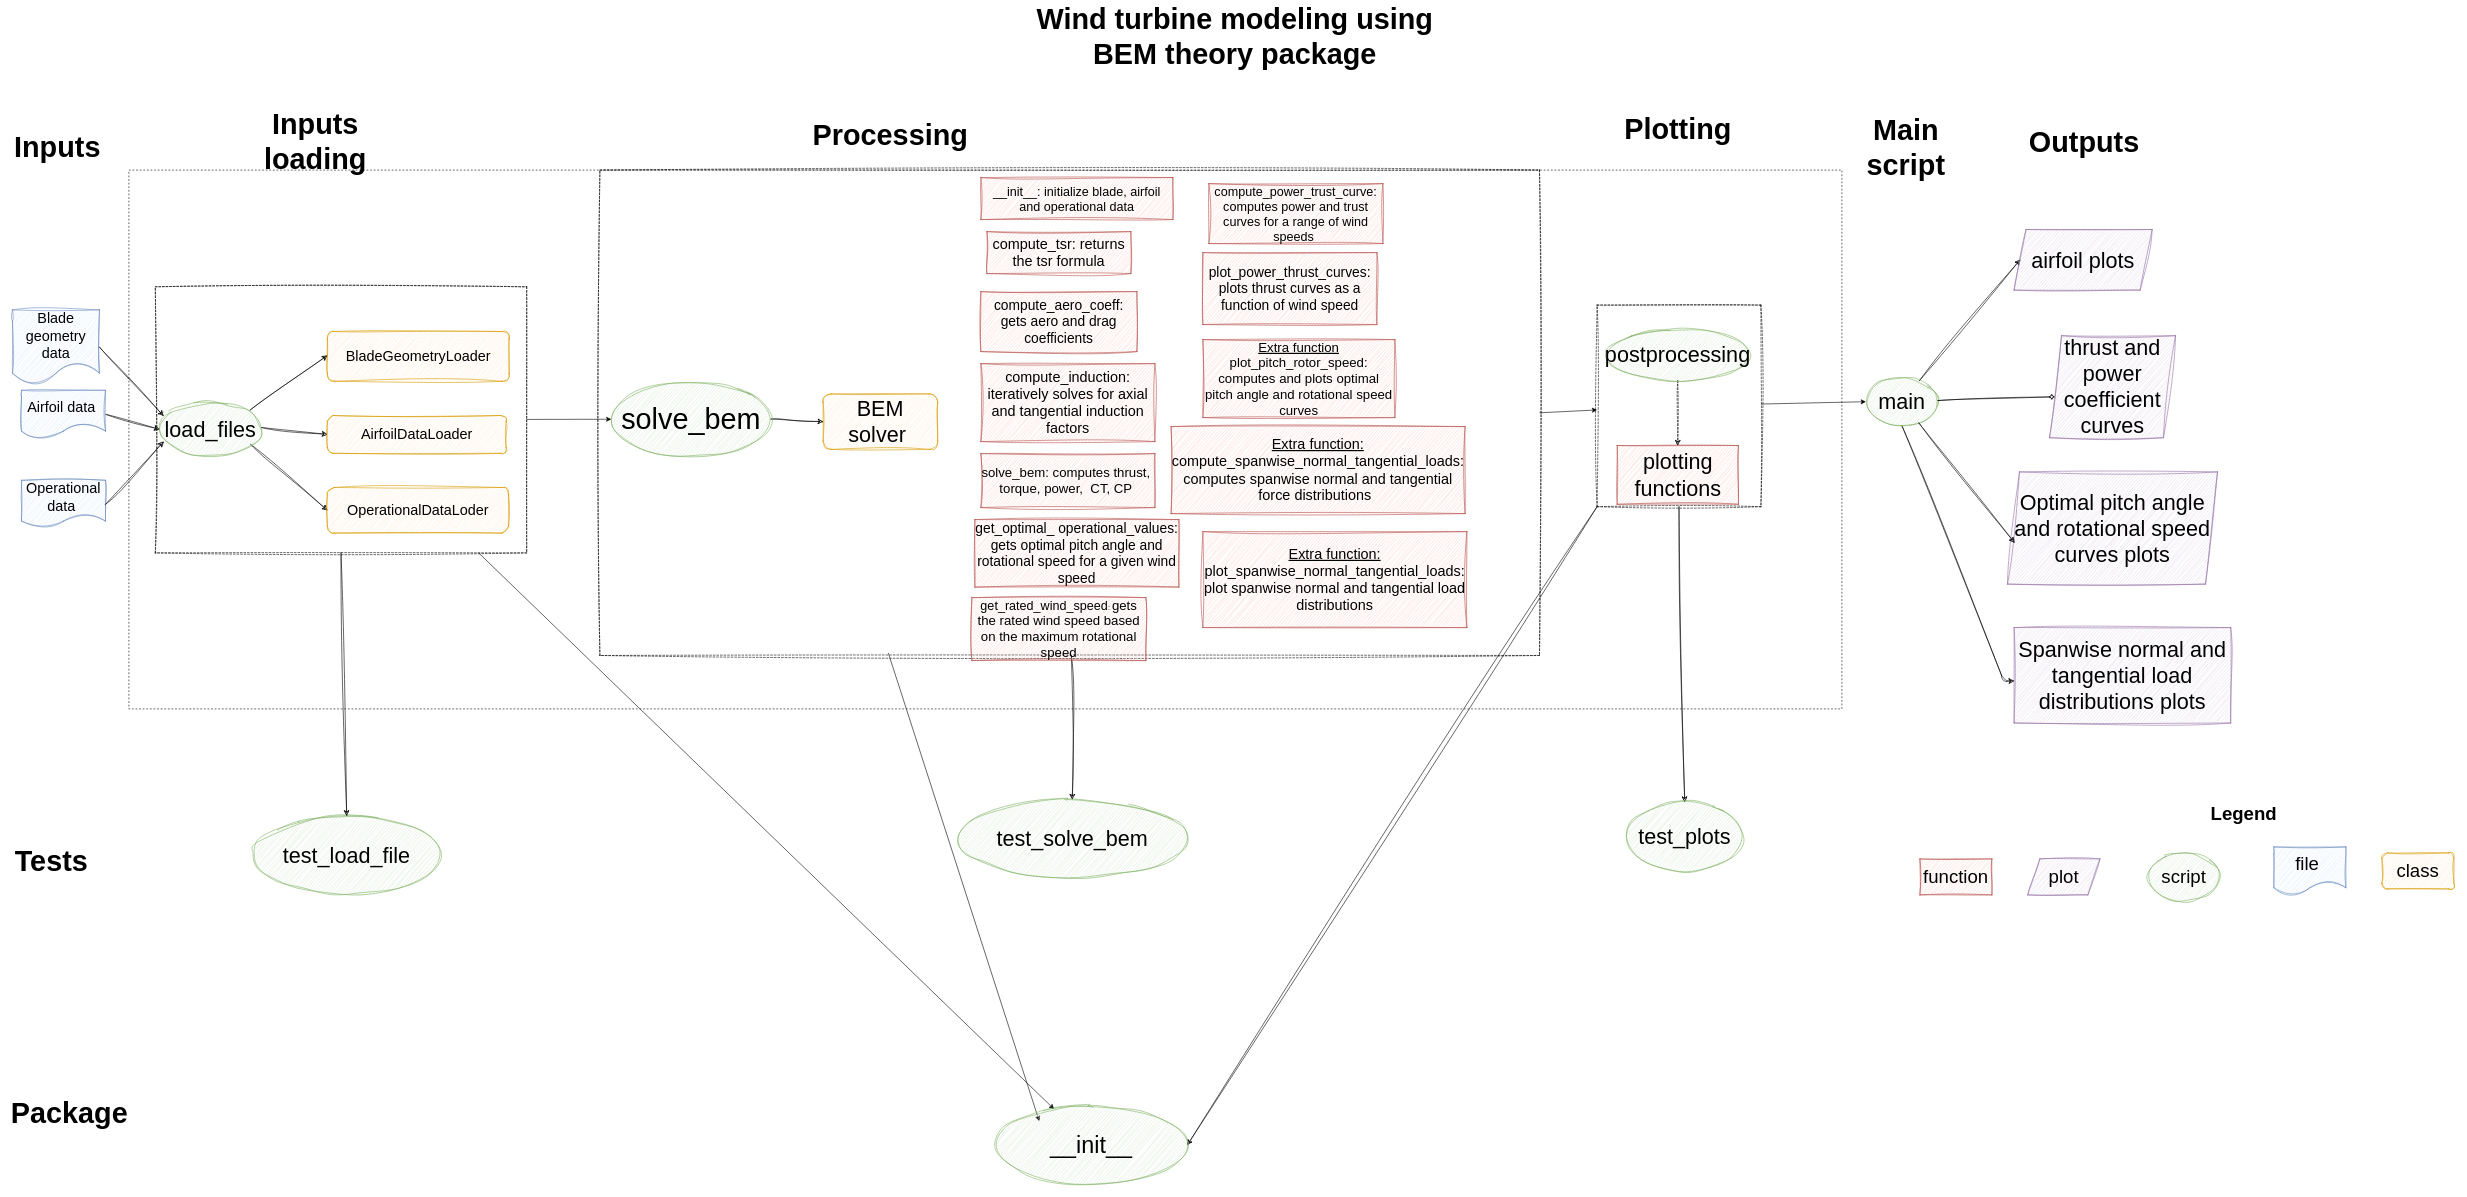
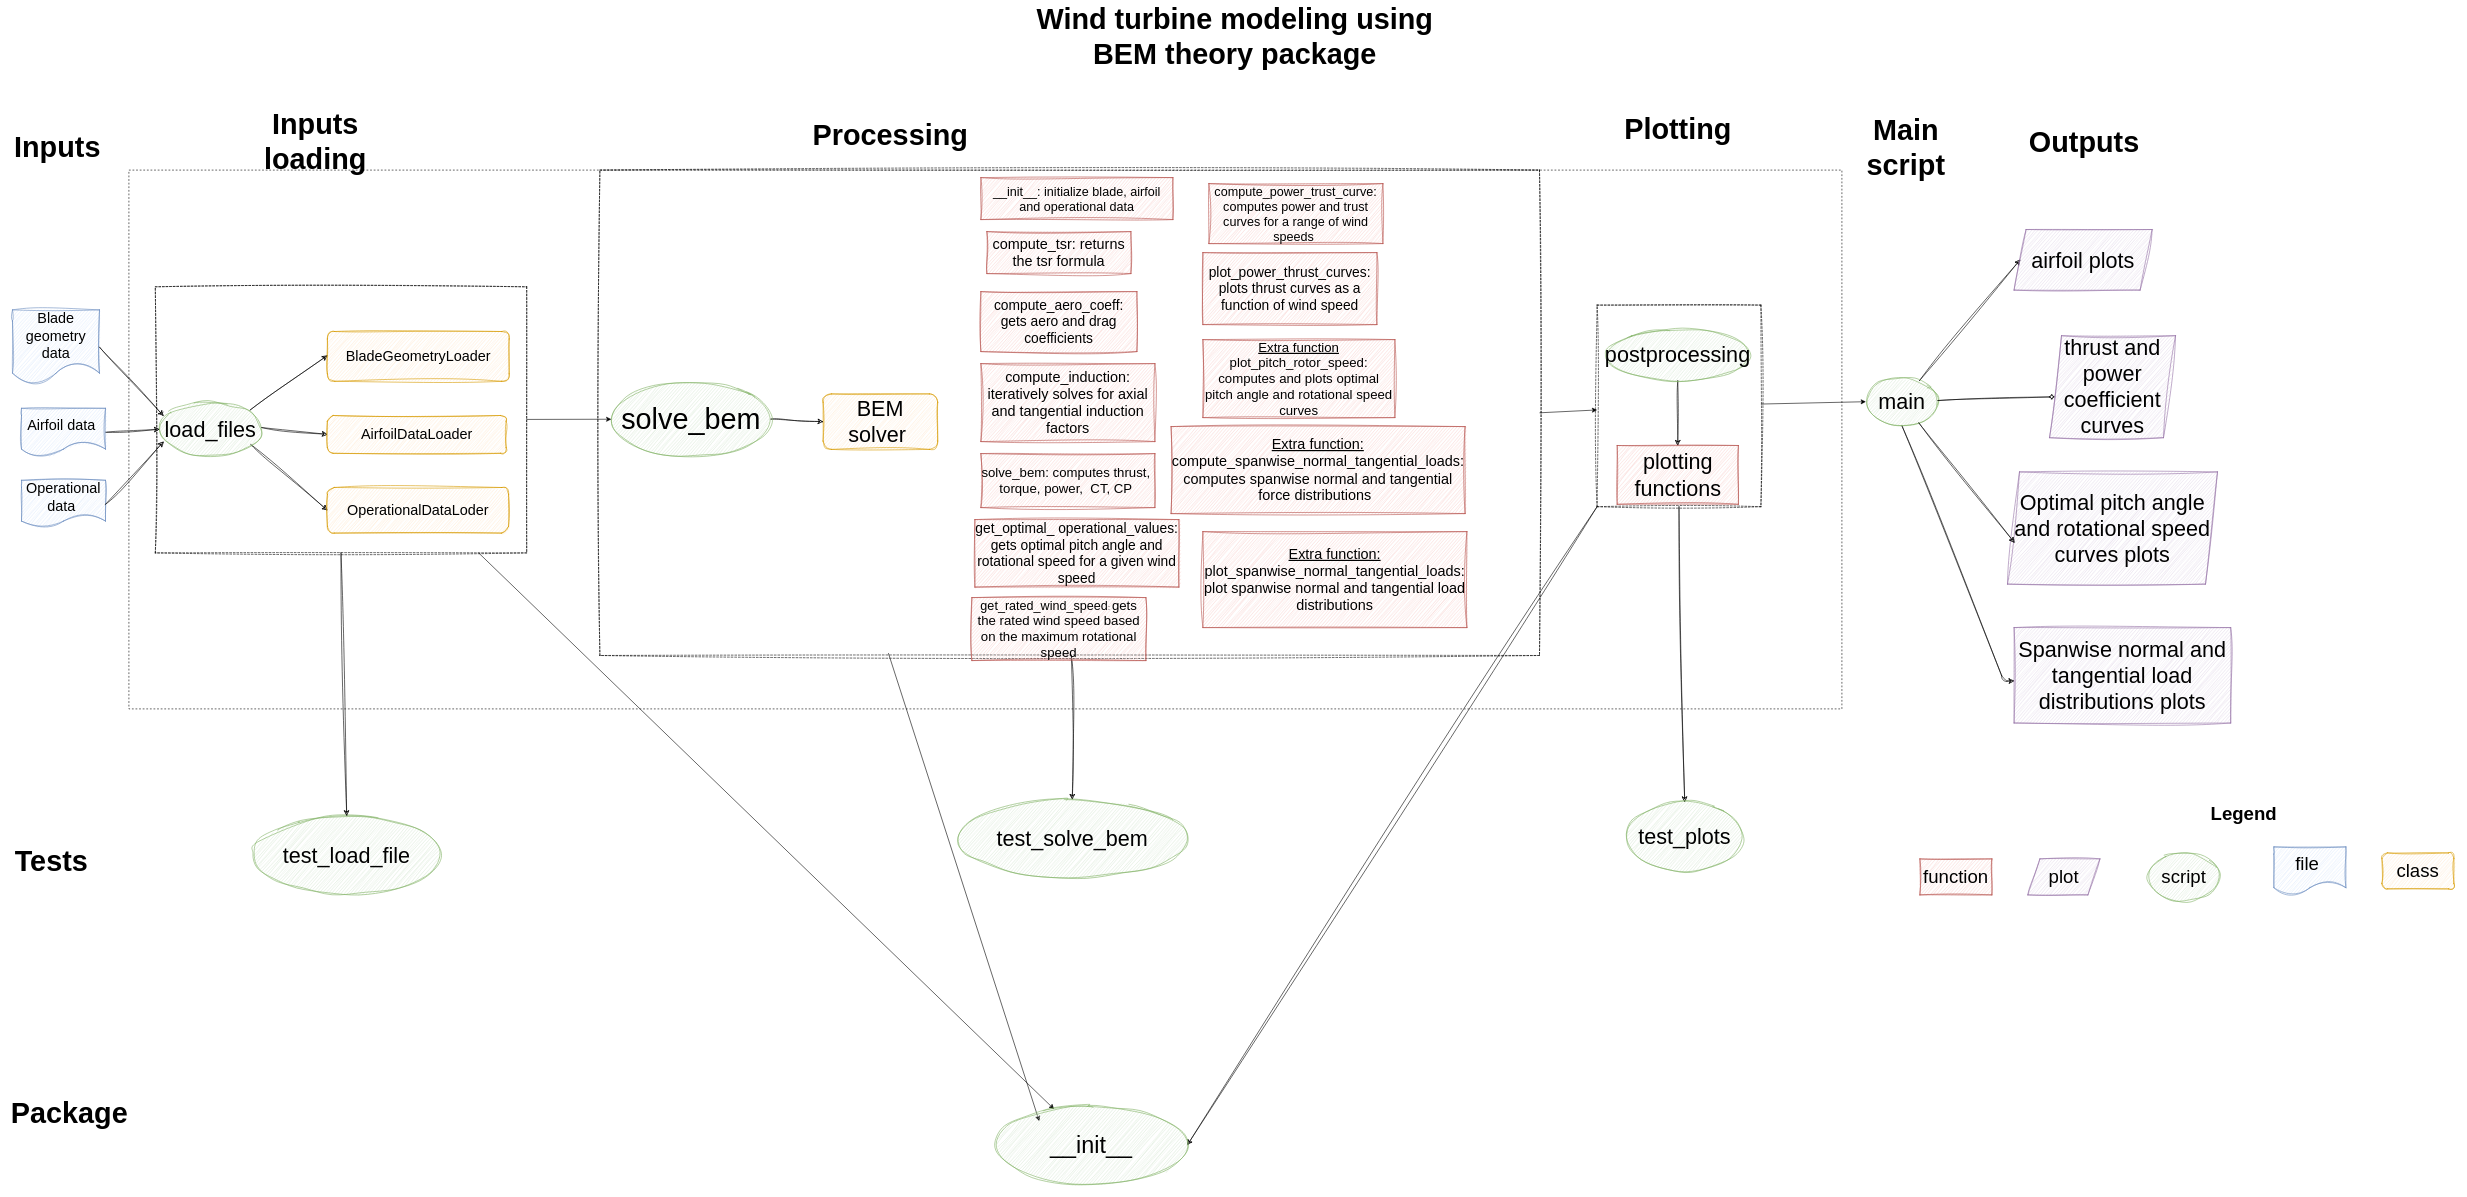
(1678, 410) -> (1678, 410)
(63, 414) -> (63, 432)
